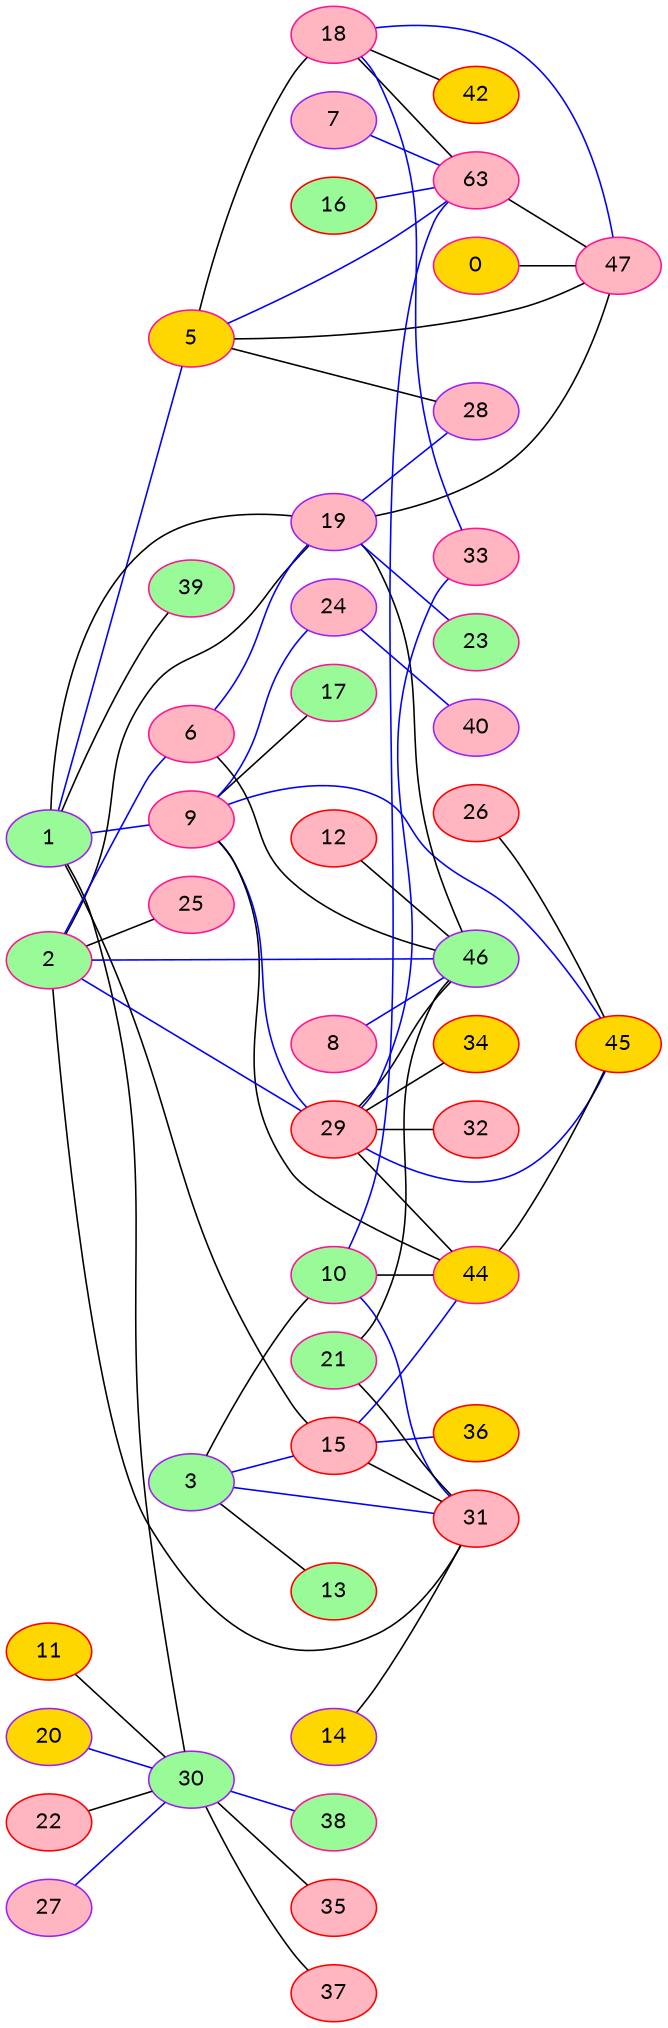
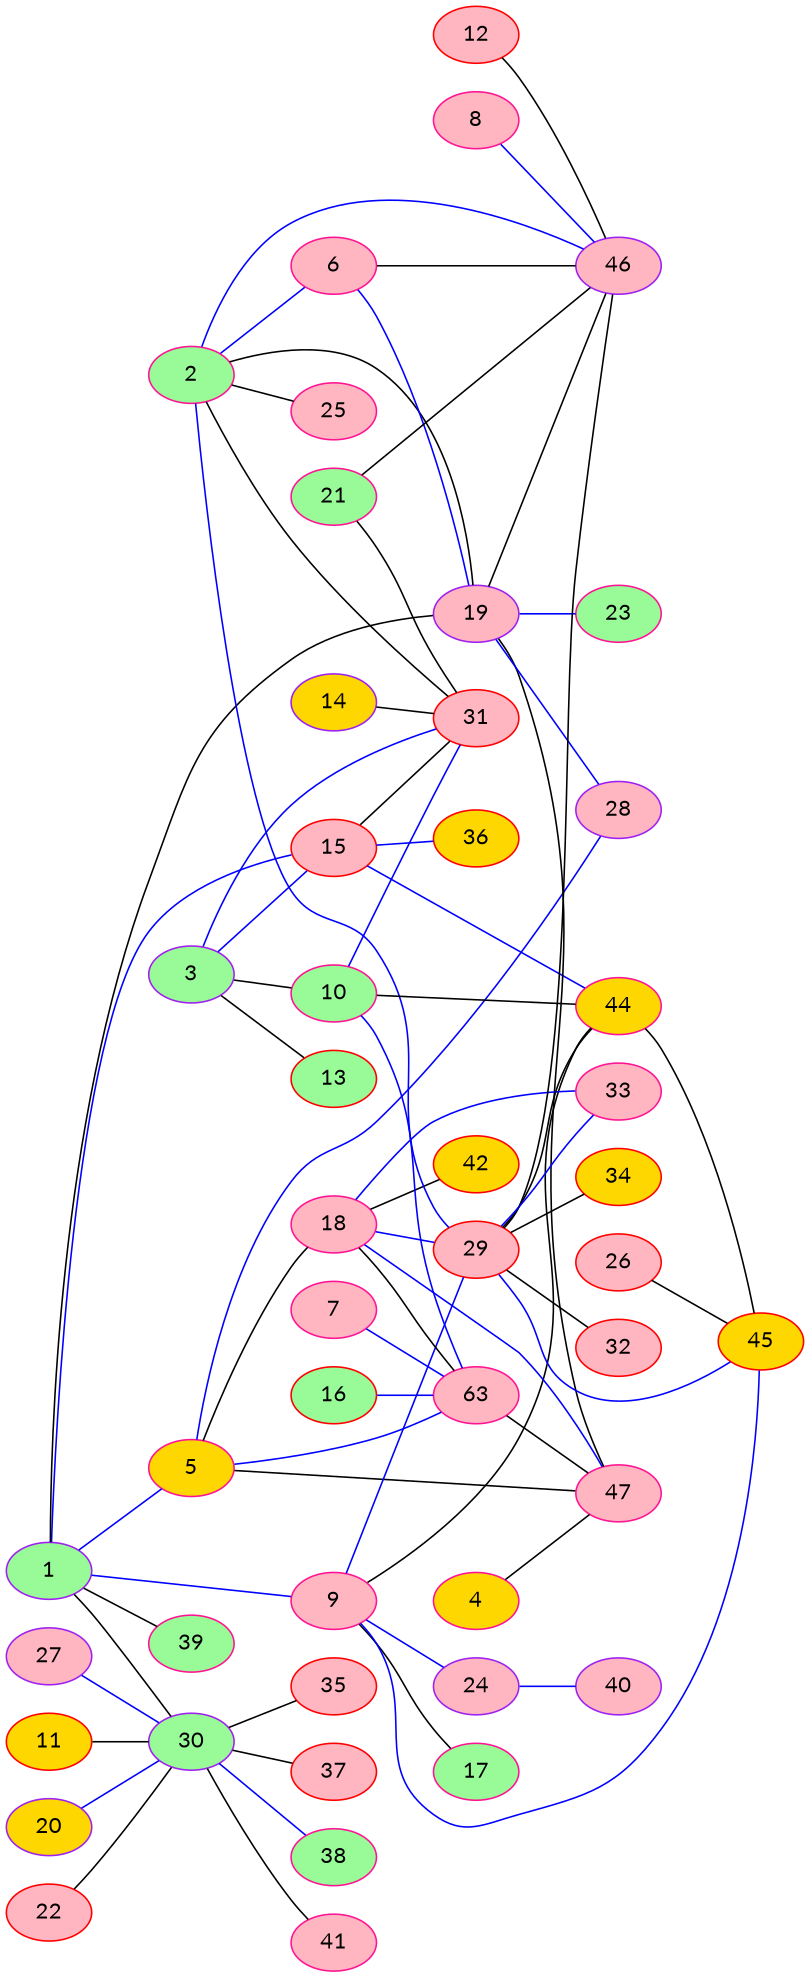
(334, 120) -> (334, 1310)
(476, 266) -> (476, 1601)
(334, 375) -> (369, 1128)
(476, 959) -> (619, 266)
(175, 1150) -> (134, 960)
none -> (405, 1237)
none -> (334, 1943)
